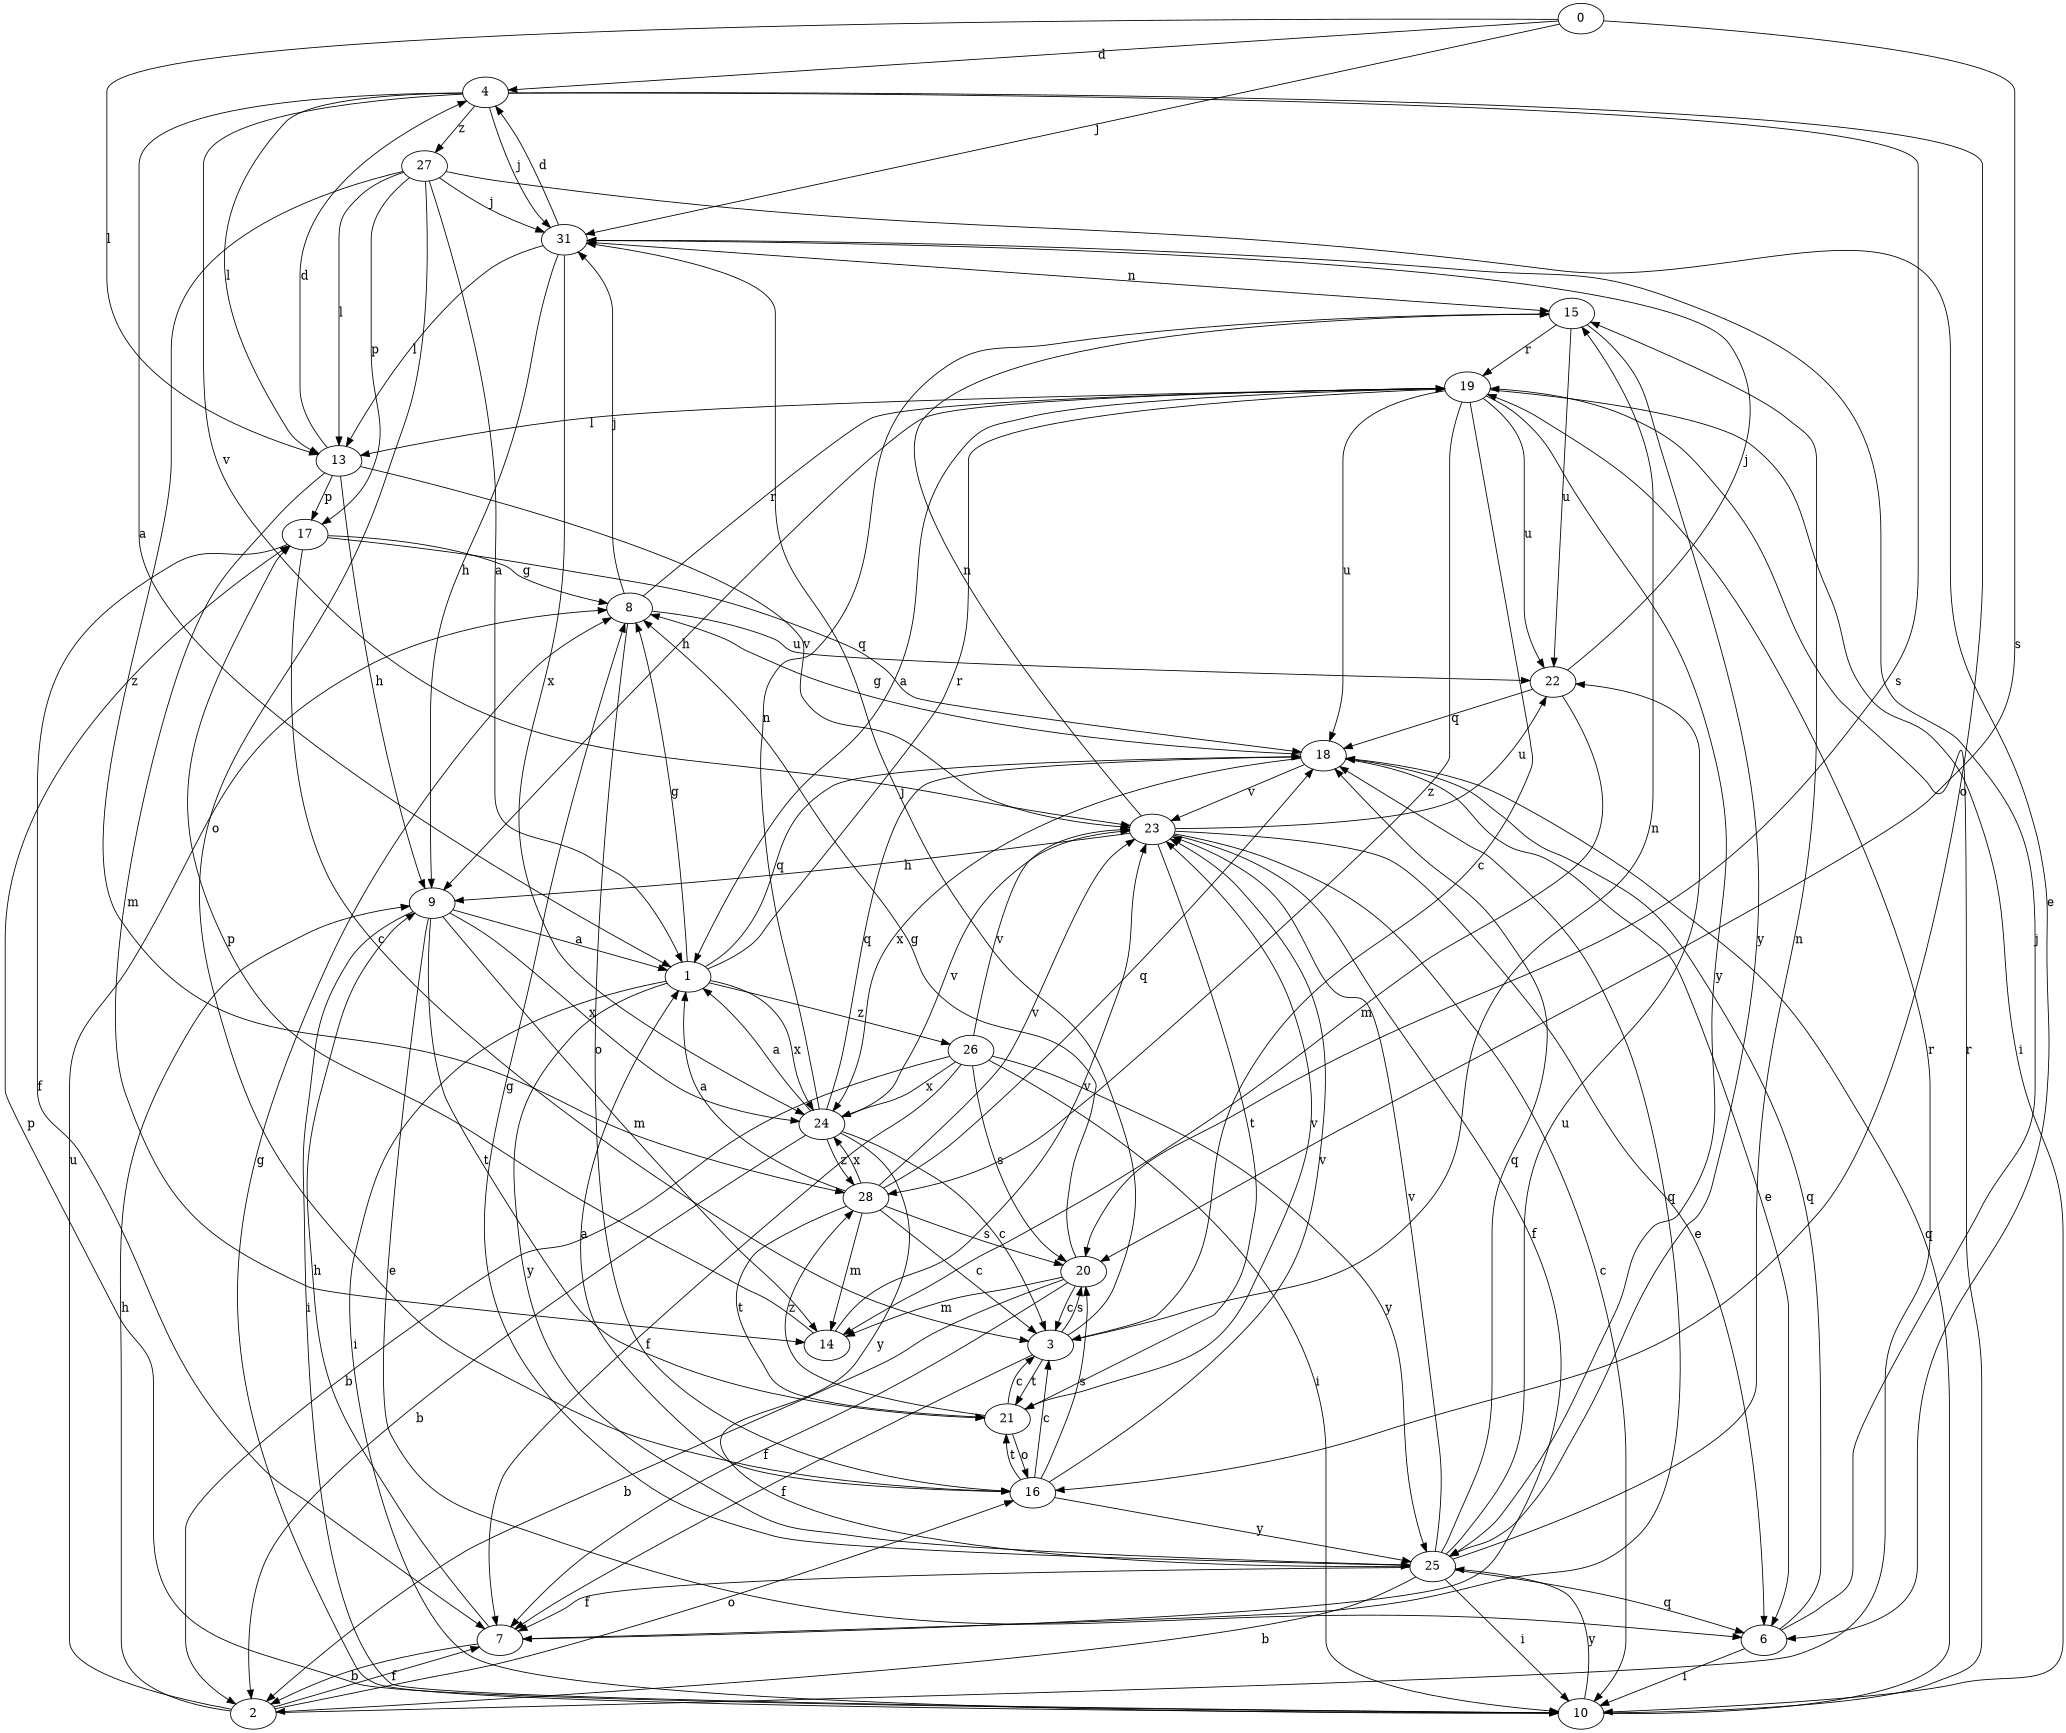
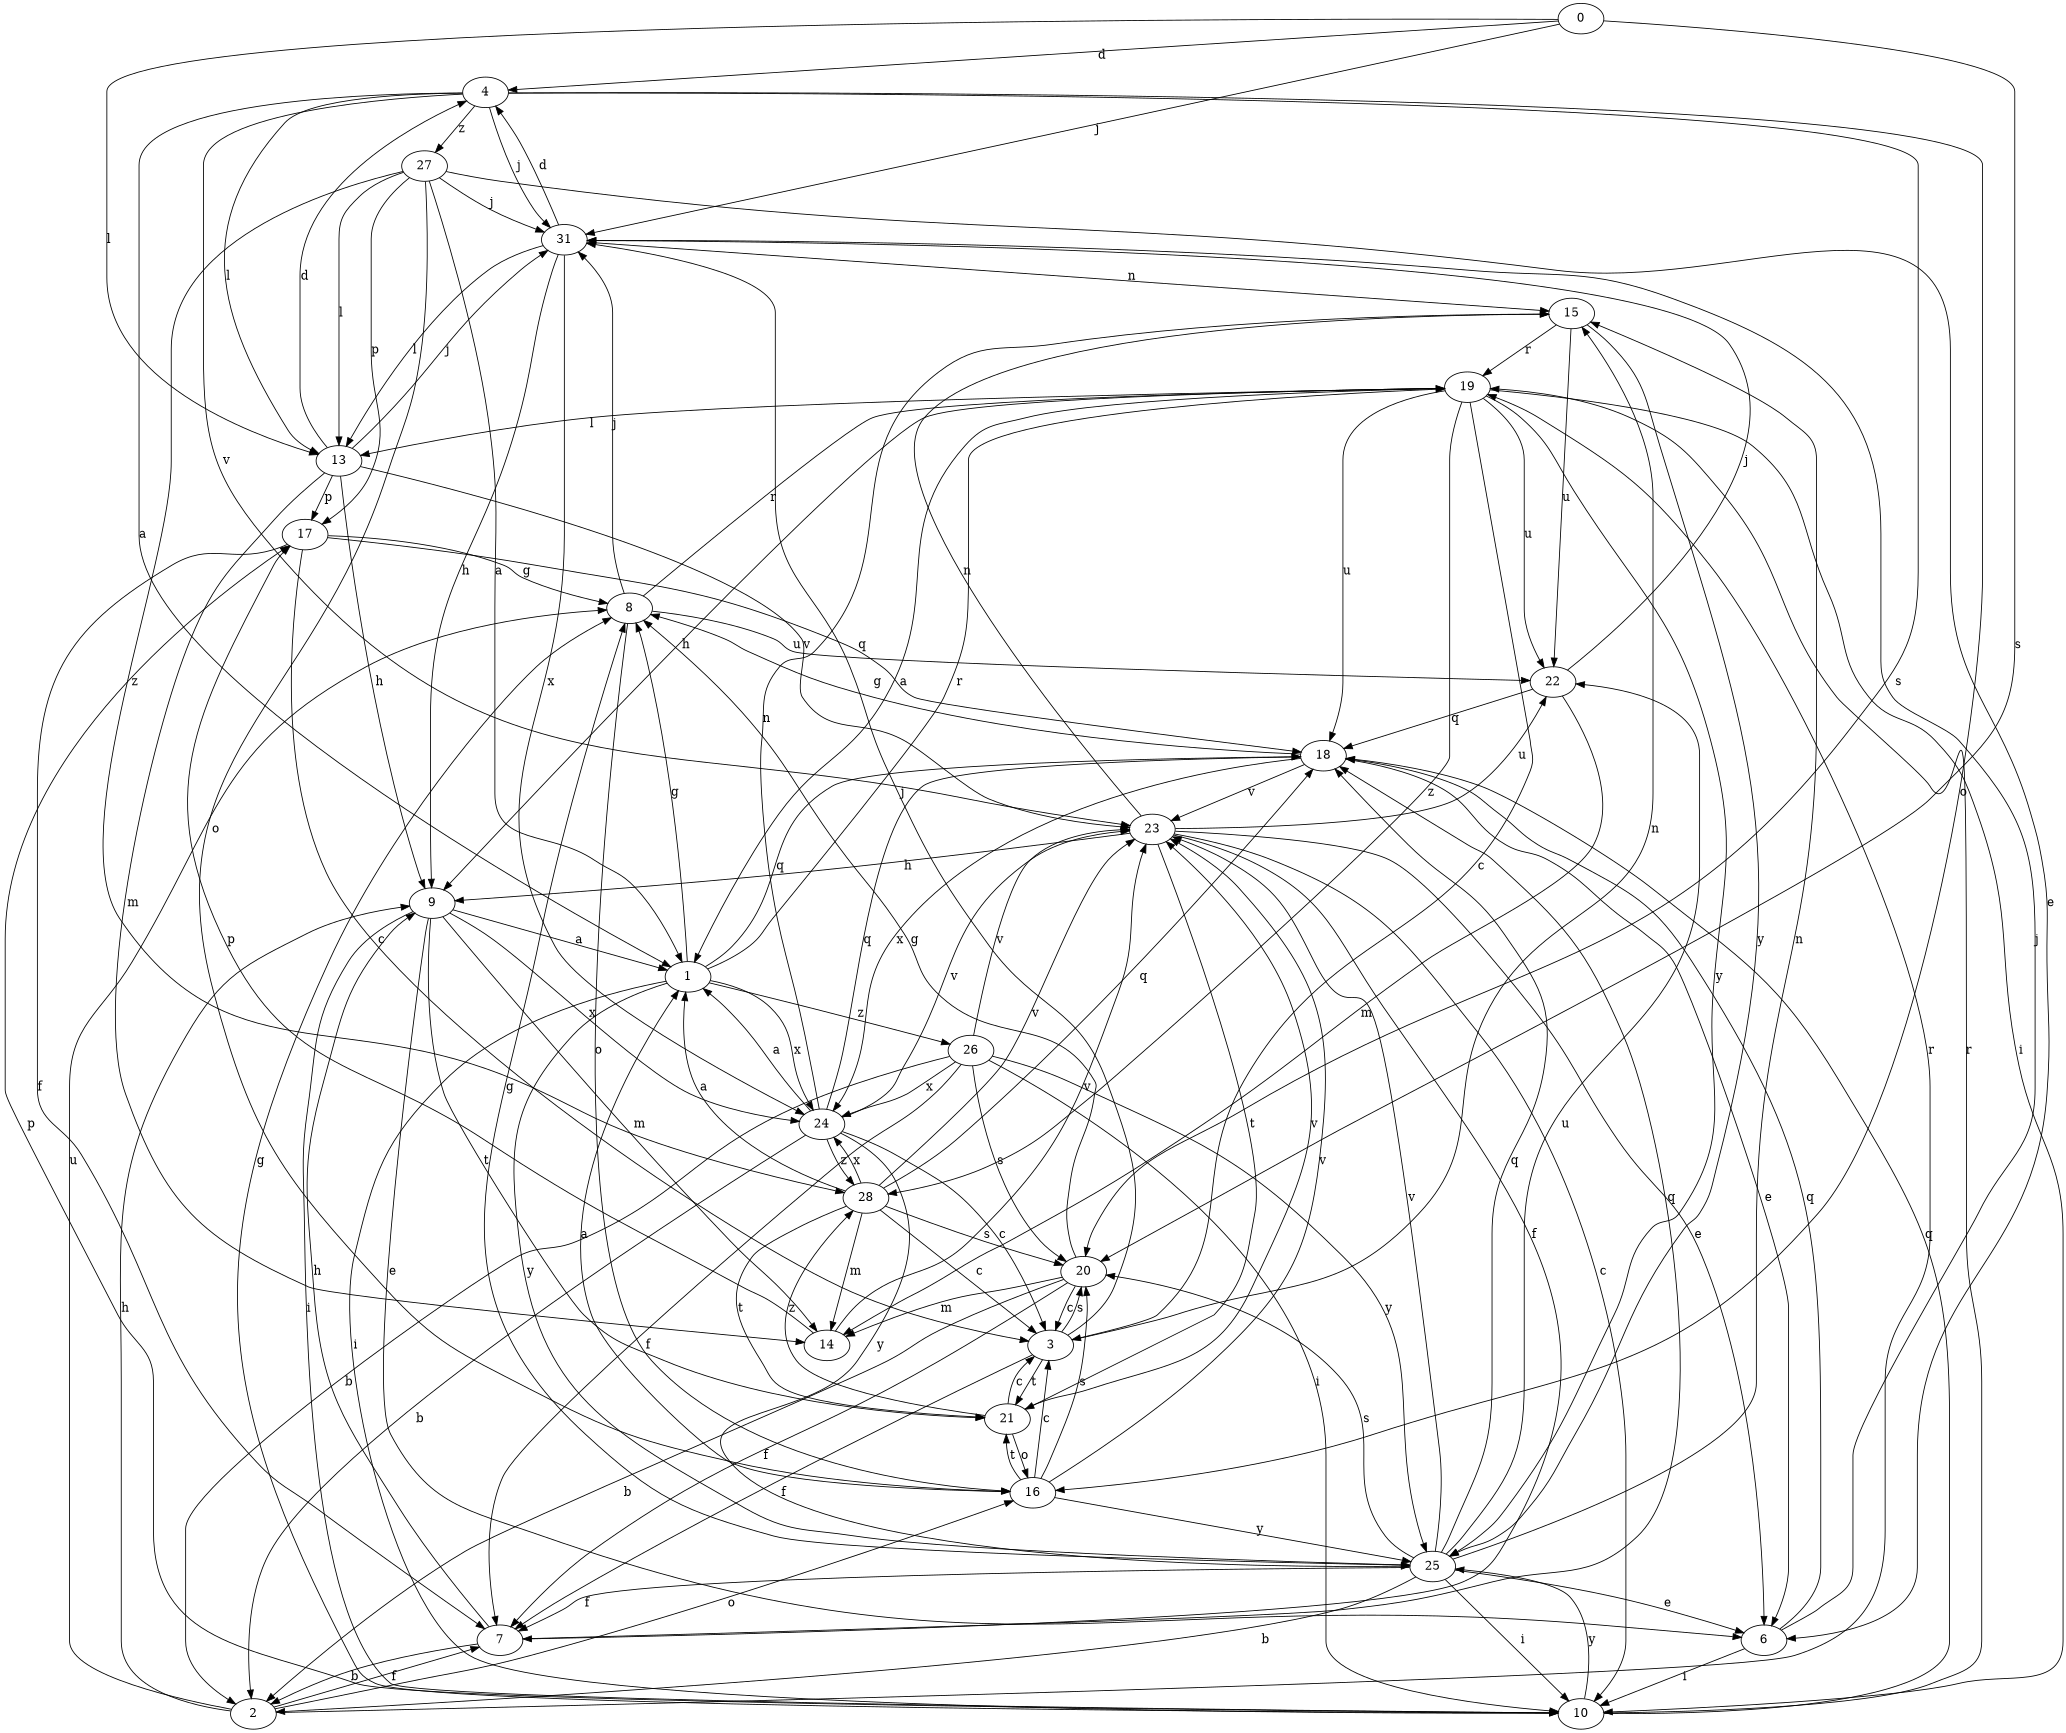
none -> (444, 349)
none -> (1323, 1361)
(1668, 1603) -> (1668, 1603)
